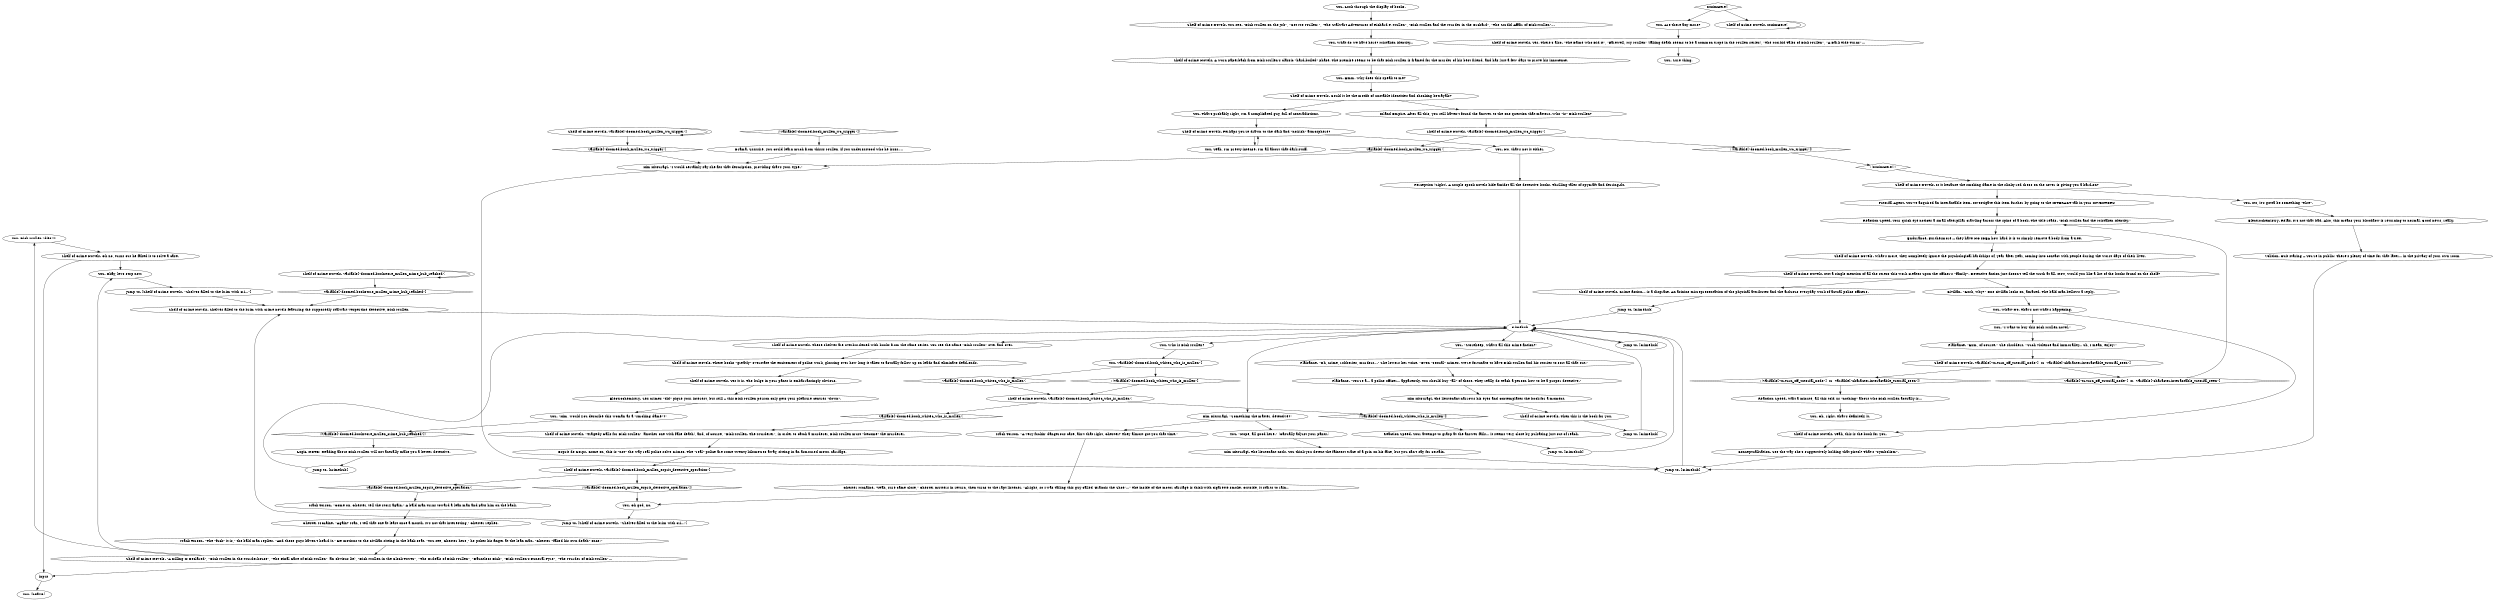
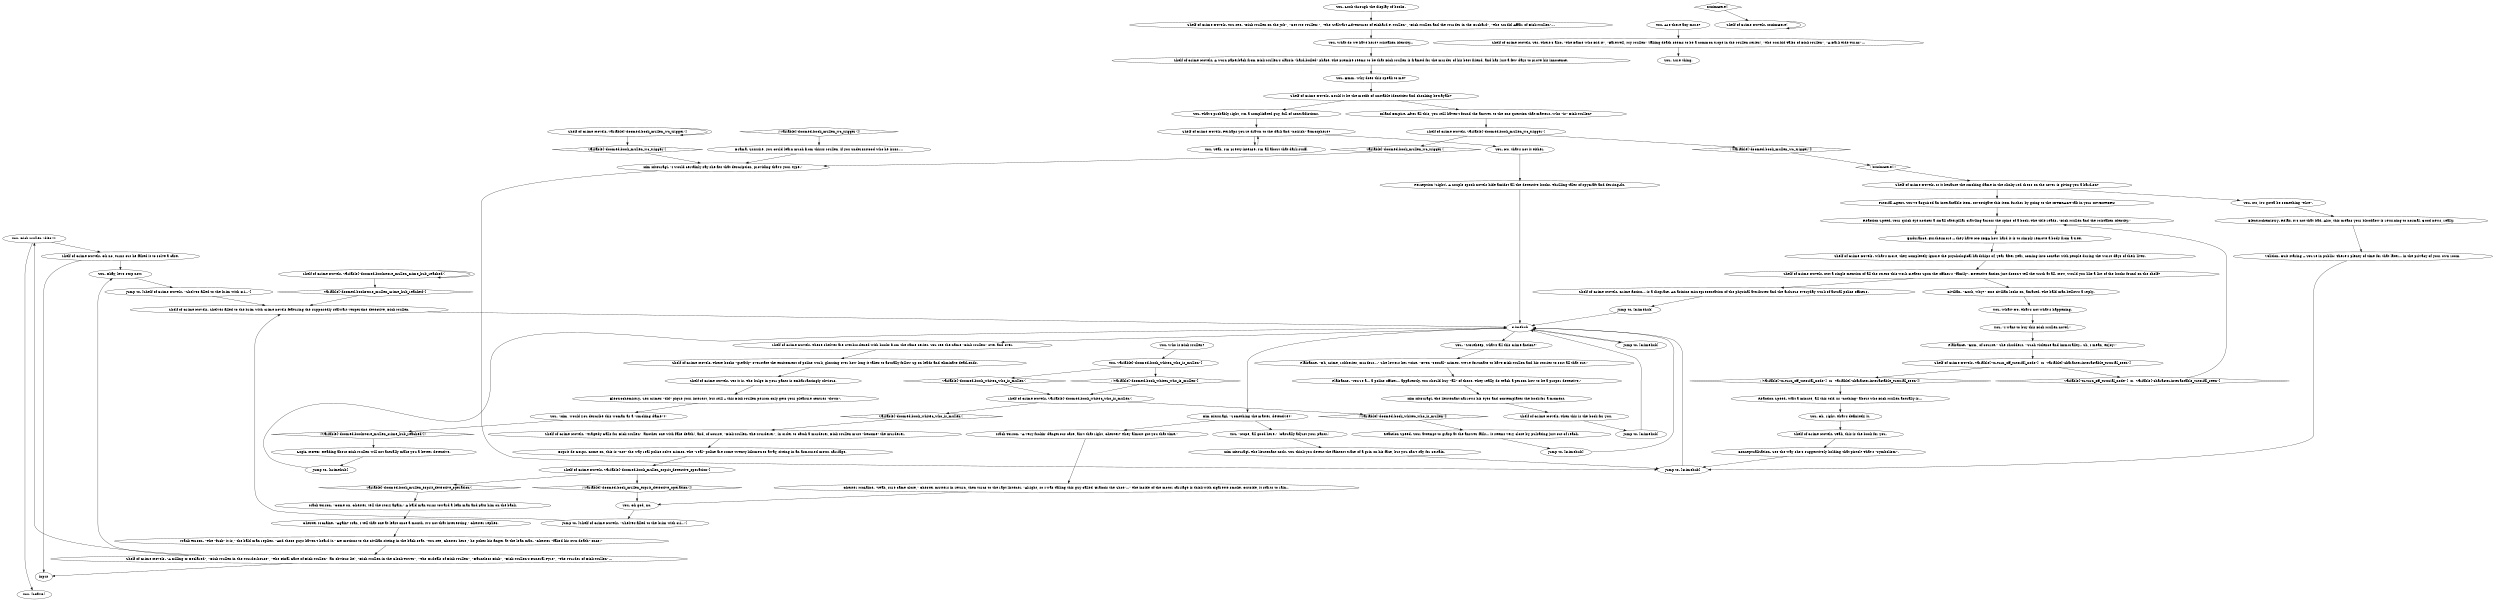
(1701, 15) -> none
(1345, 336) -> none
(2224, 406) -> (1840, 424)
(40, 585) -> (25, 415)
